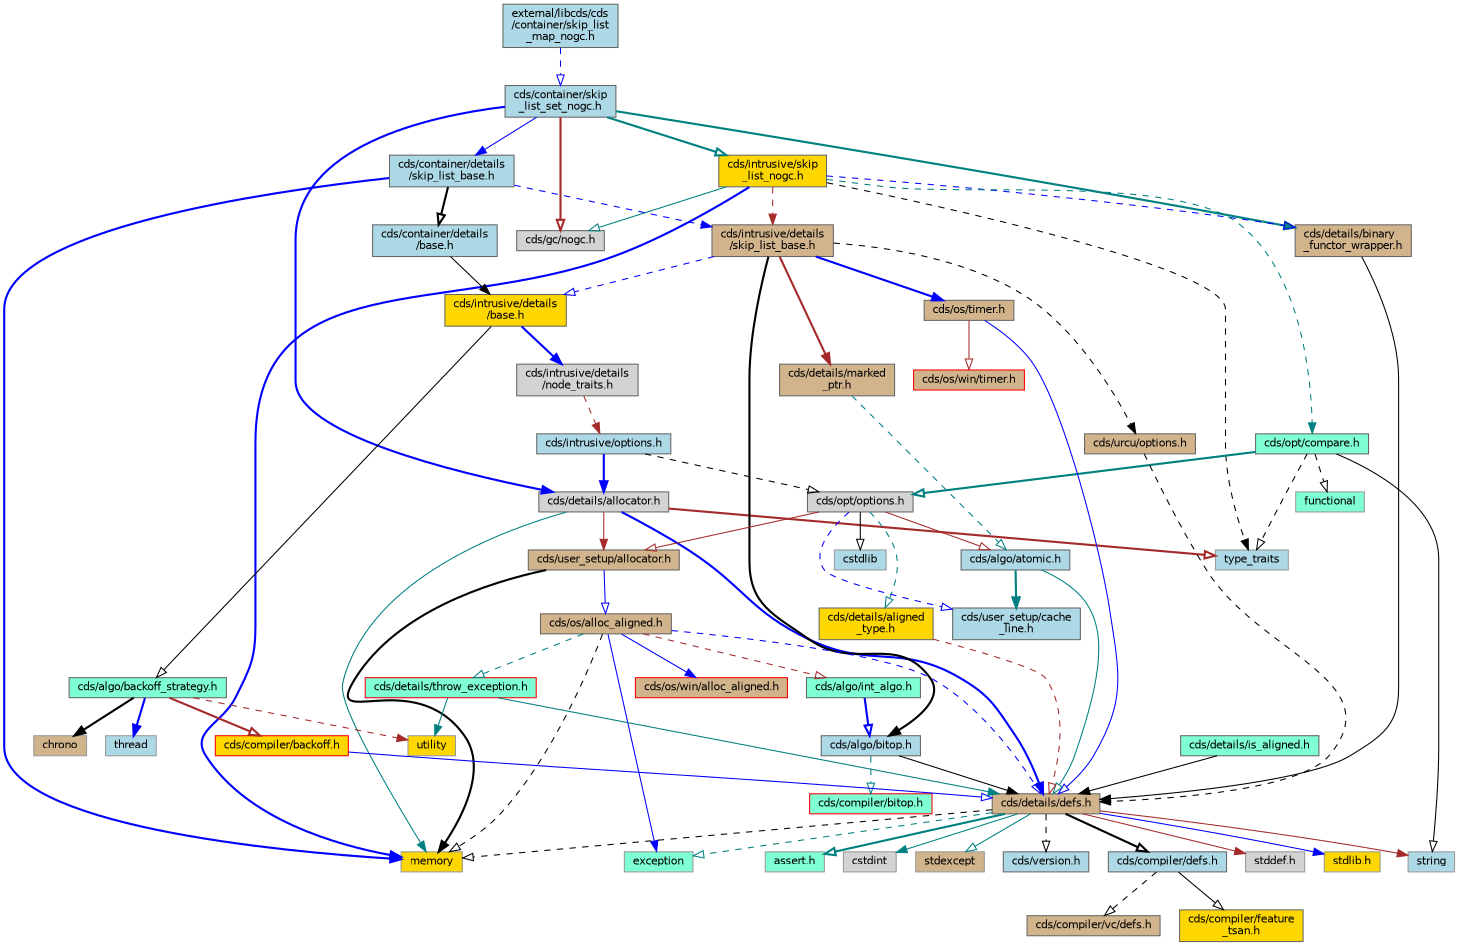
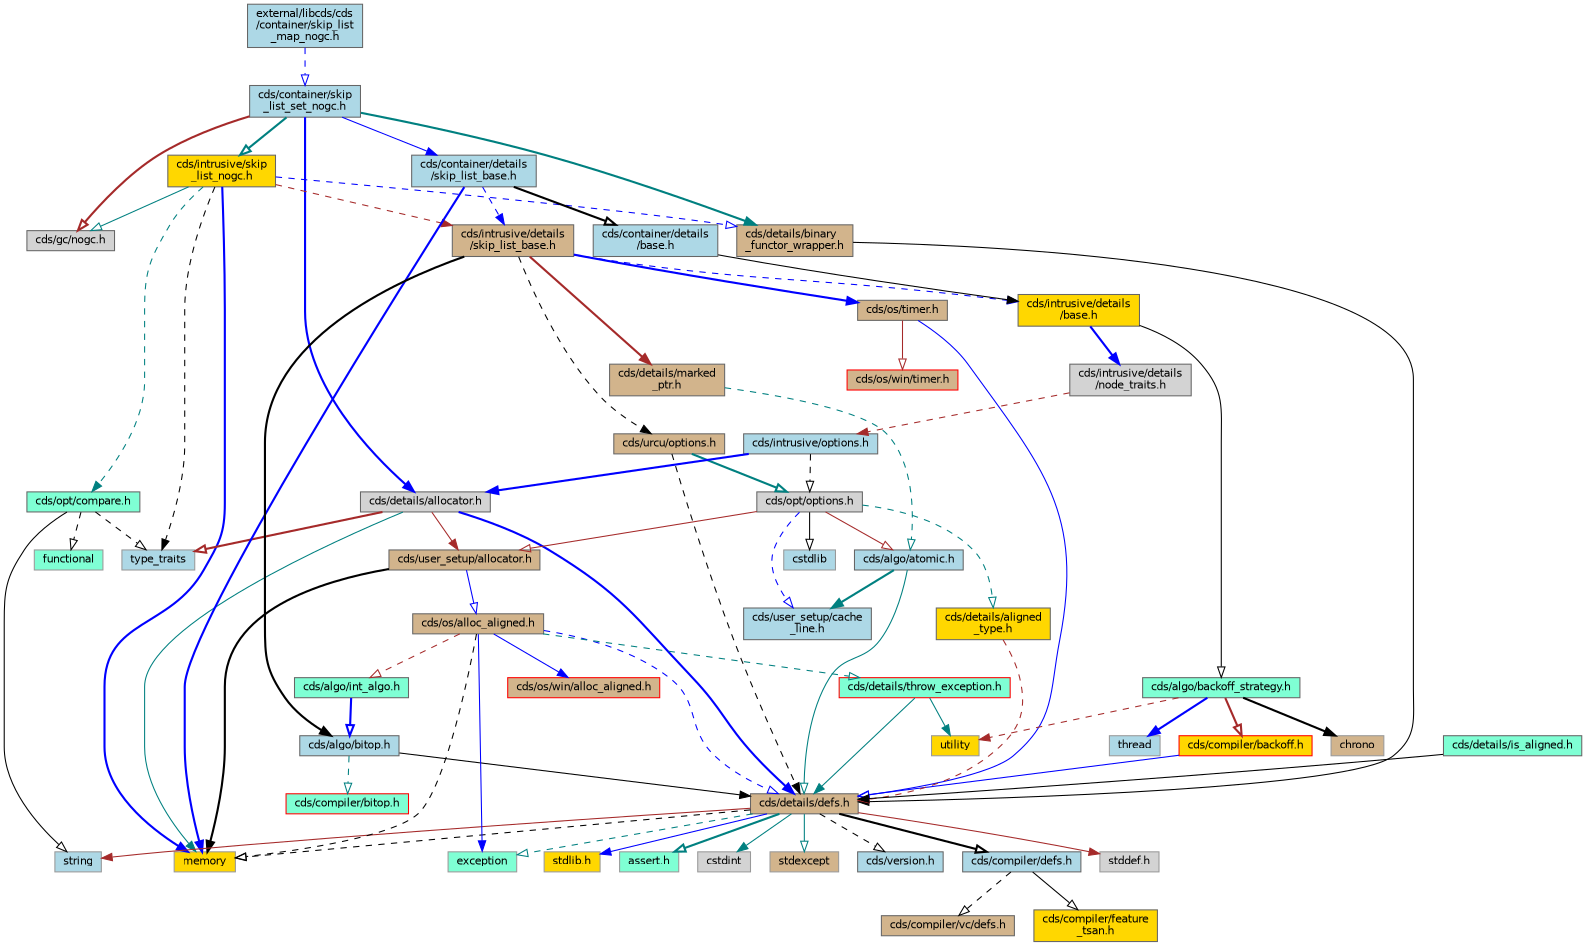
(1090, 472) -> (734, 471)
